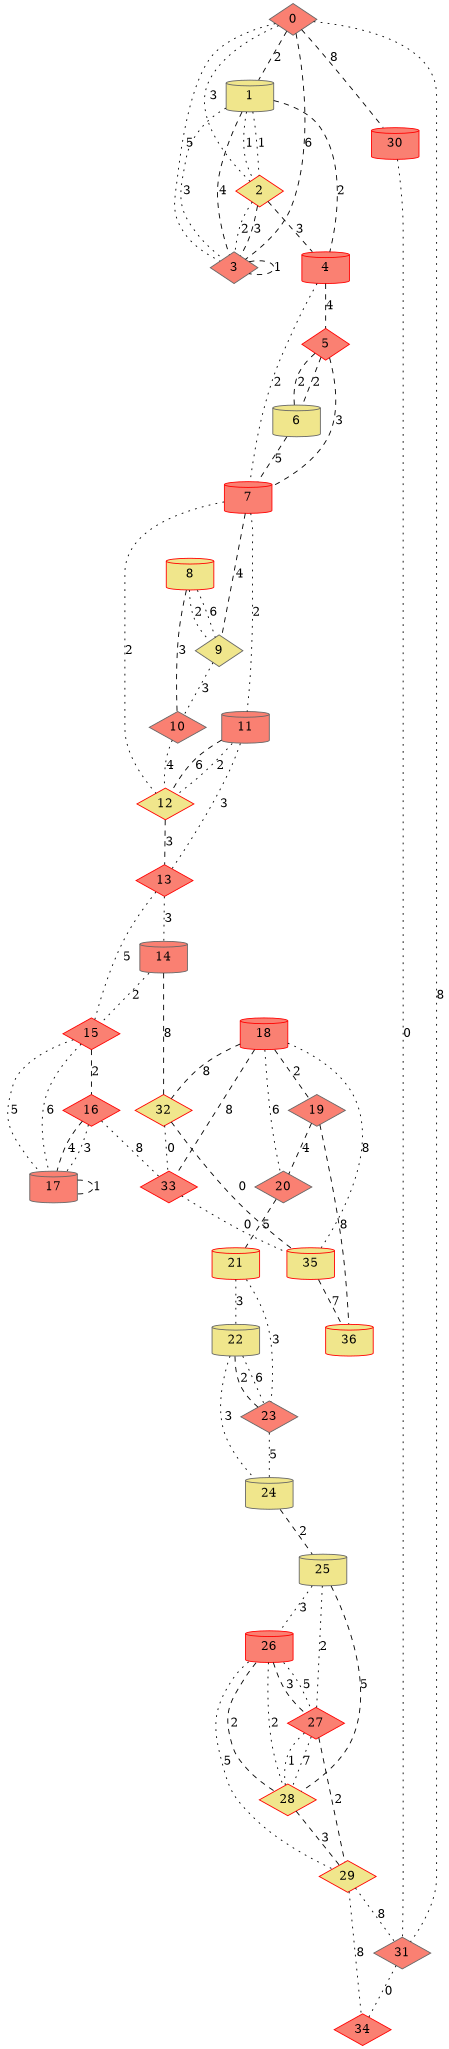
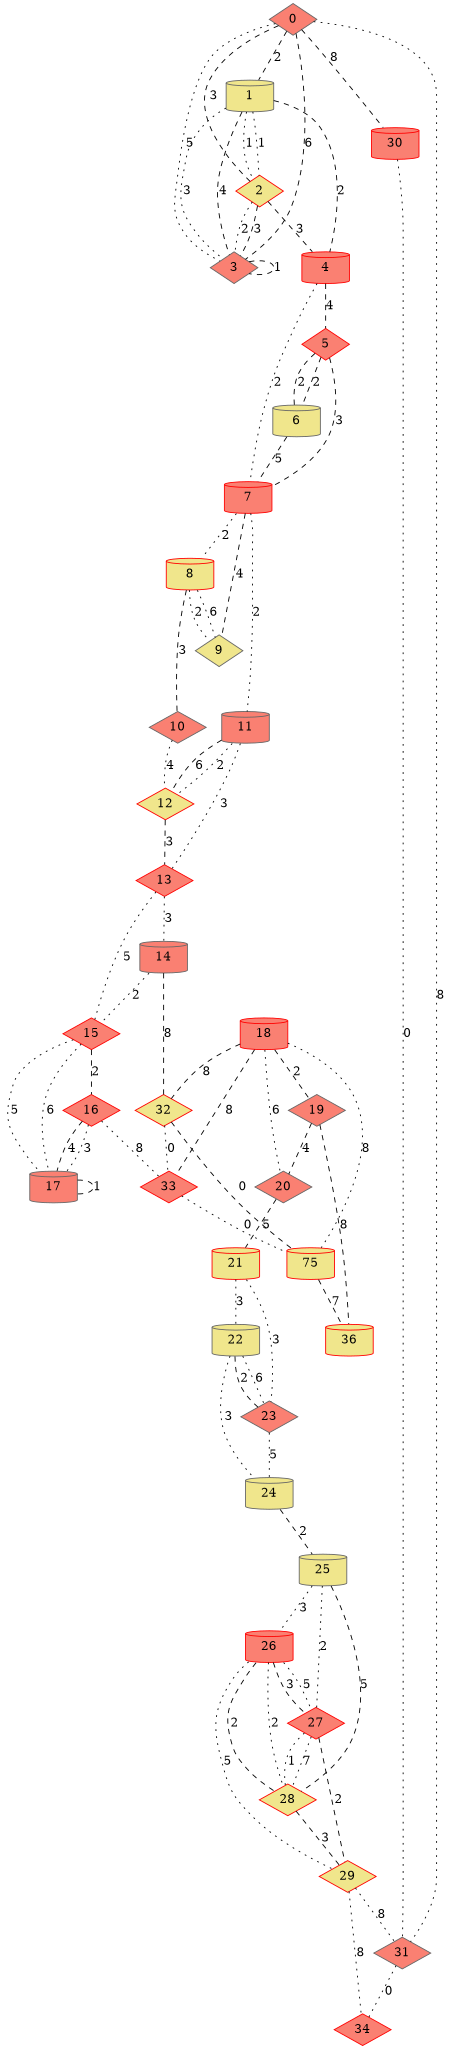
(205, 93) -> (205, 93)
(125, 622) -> (219, 536)
(199, 689) -> none
(311, 1264) -> (311, 1264)
